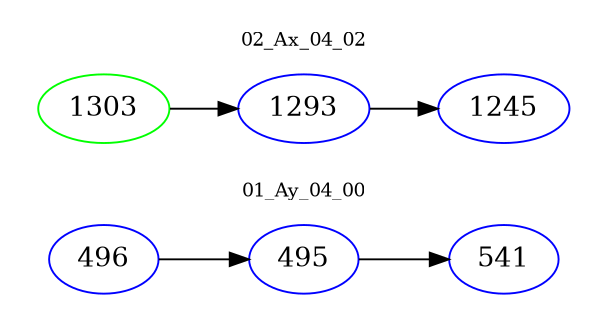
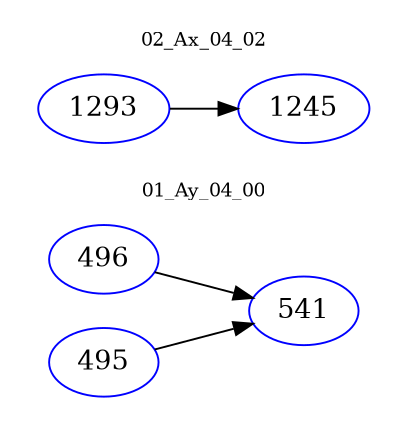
(104, 109) -> none
(194, 259) -> (194, 283)
